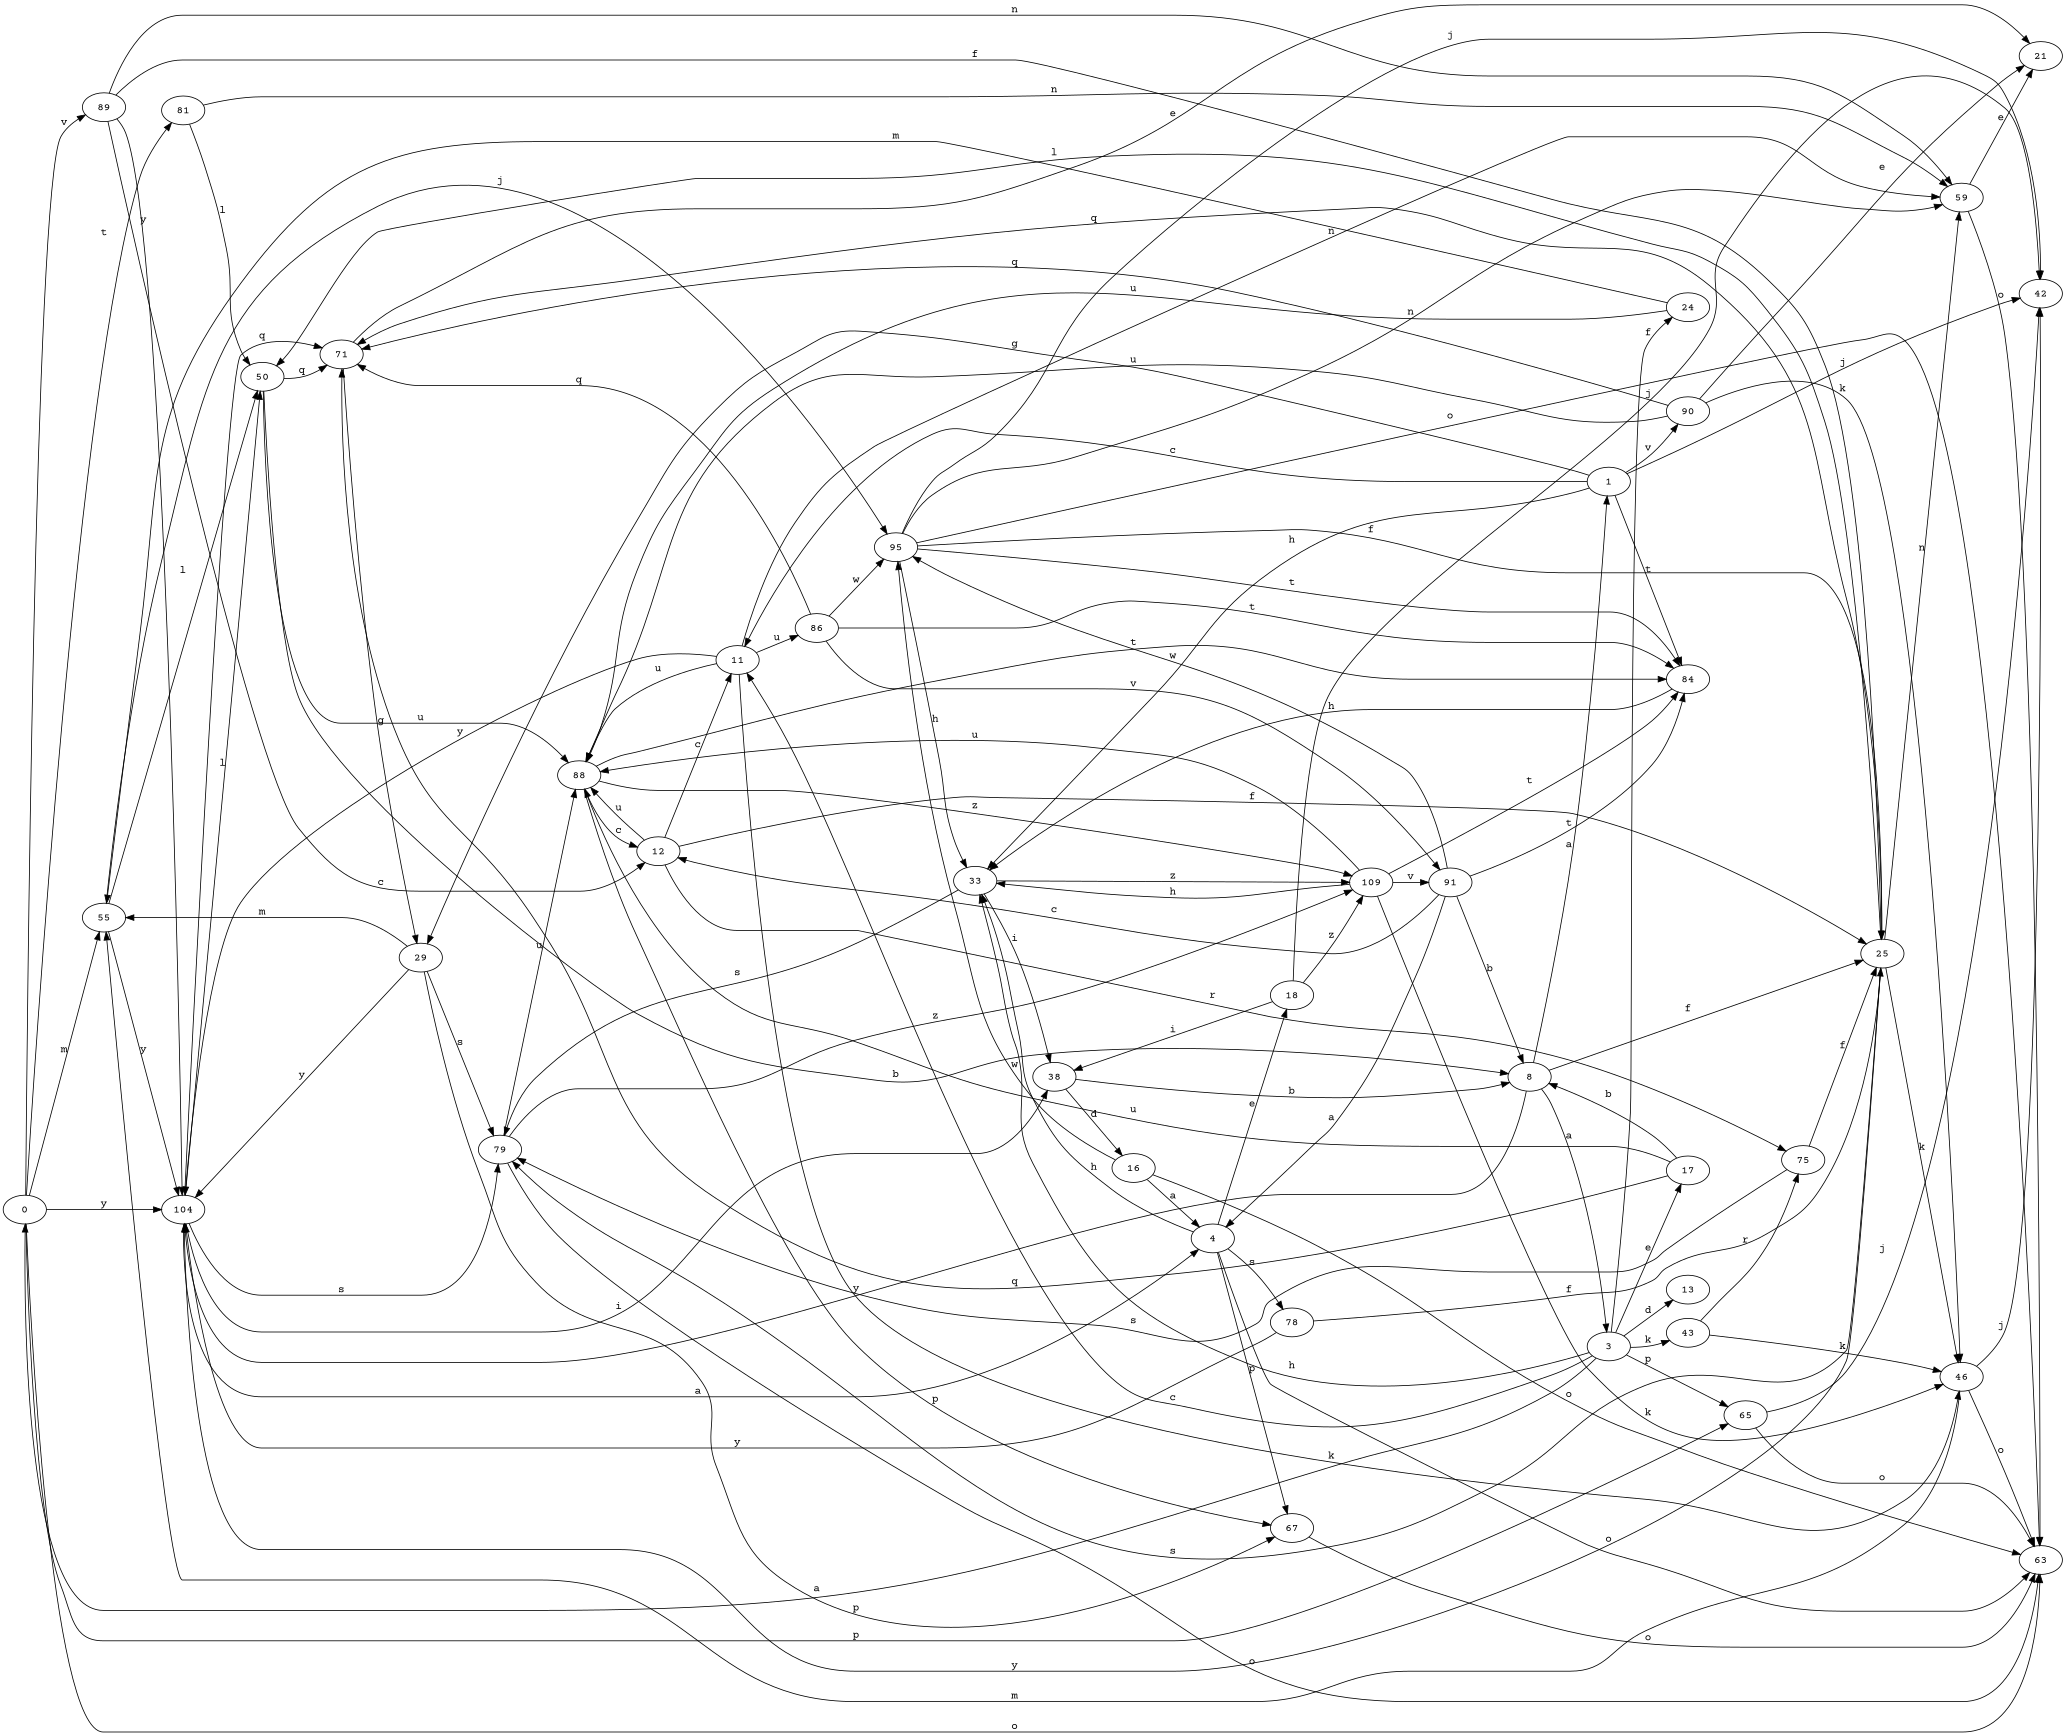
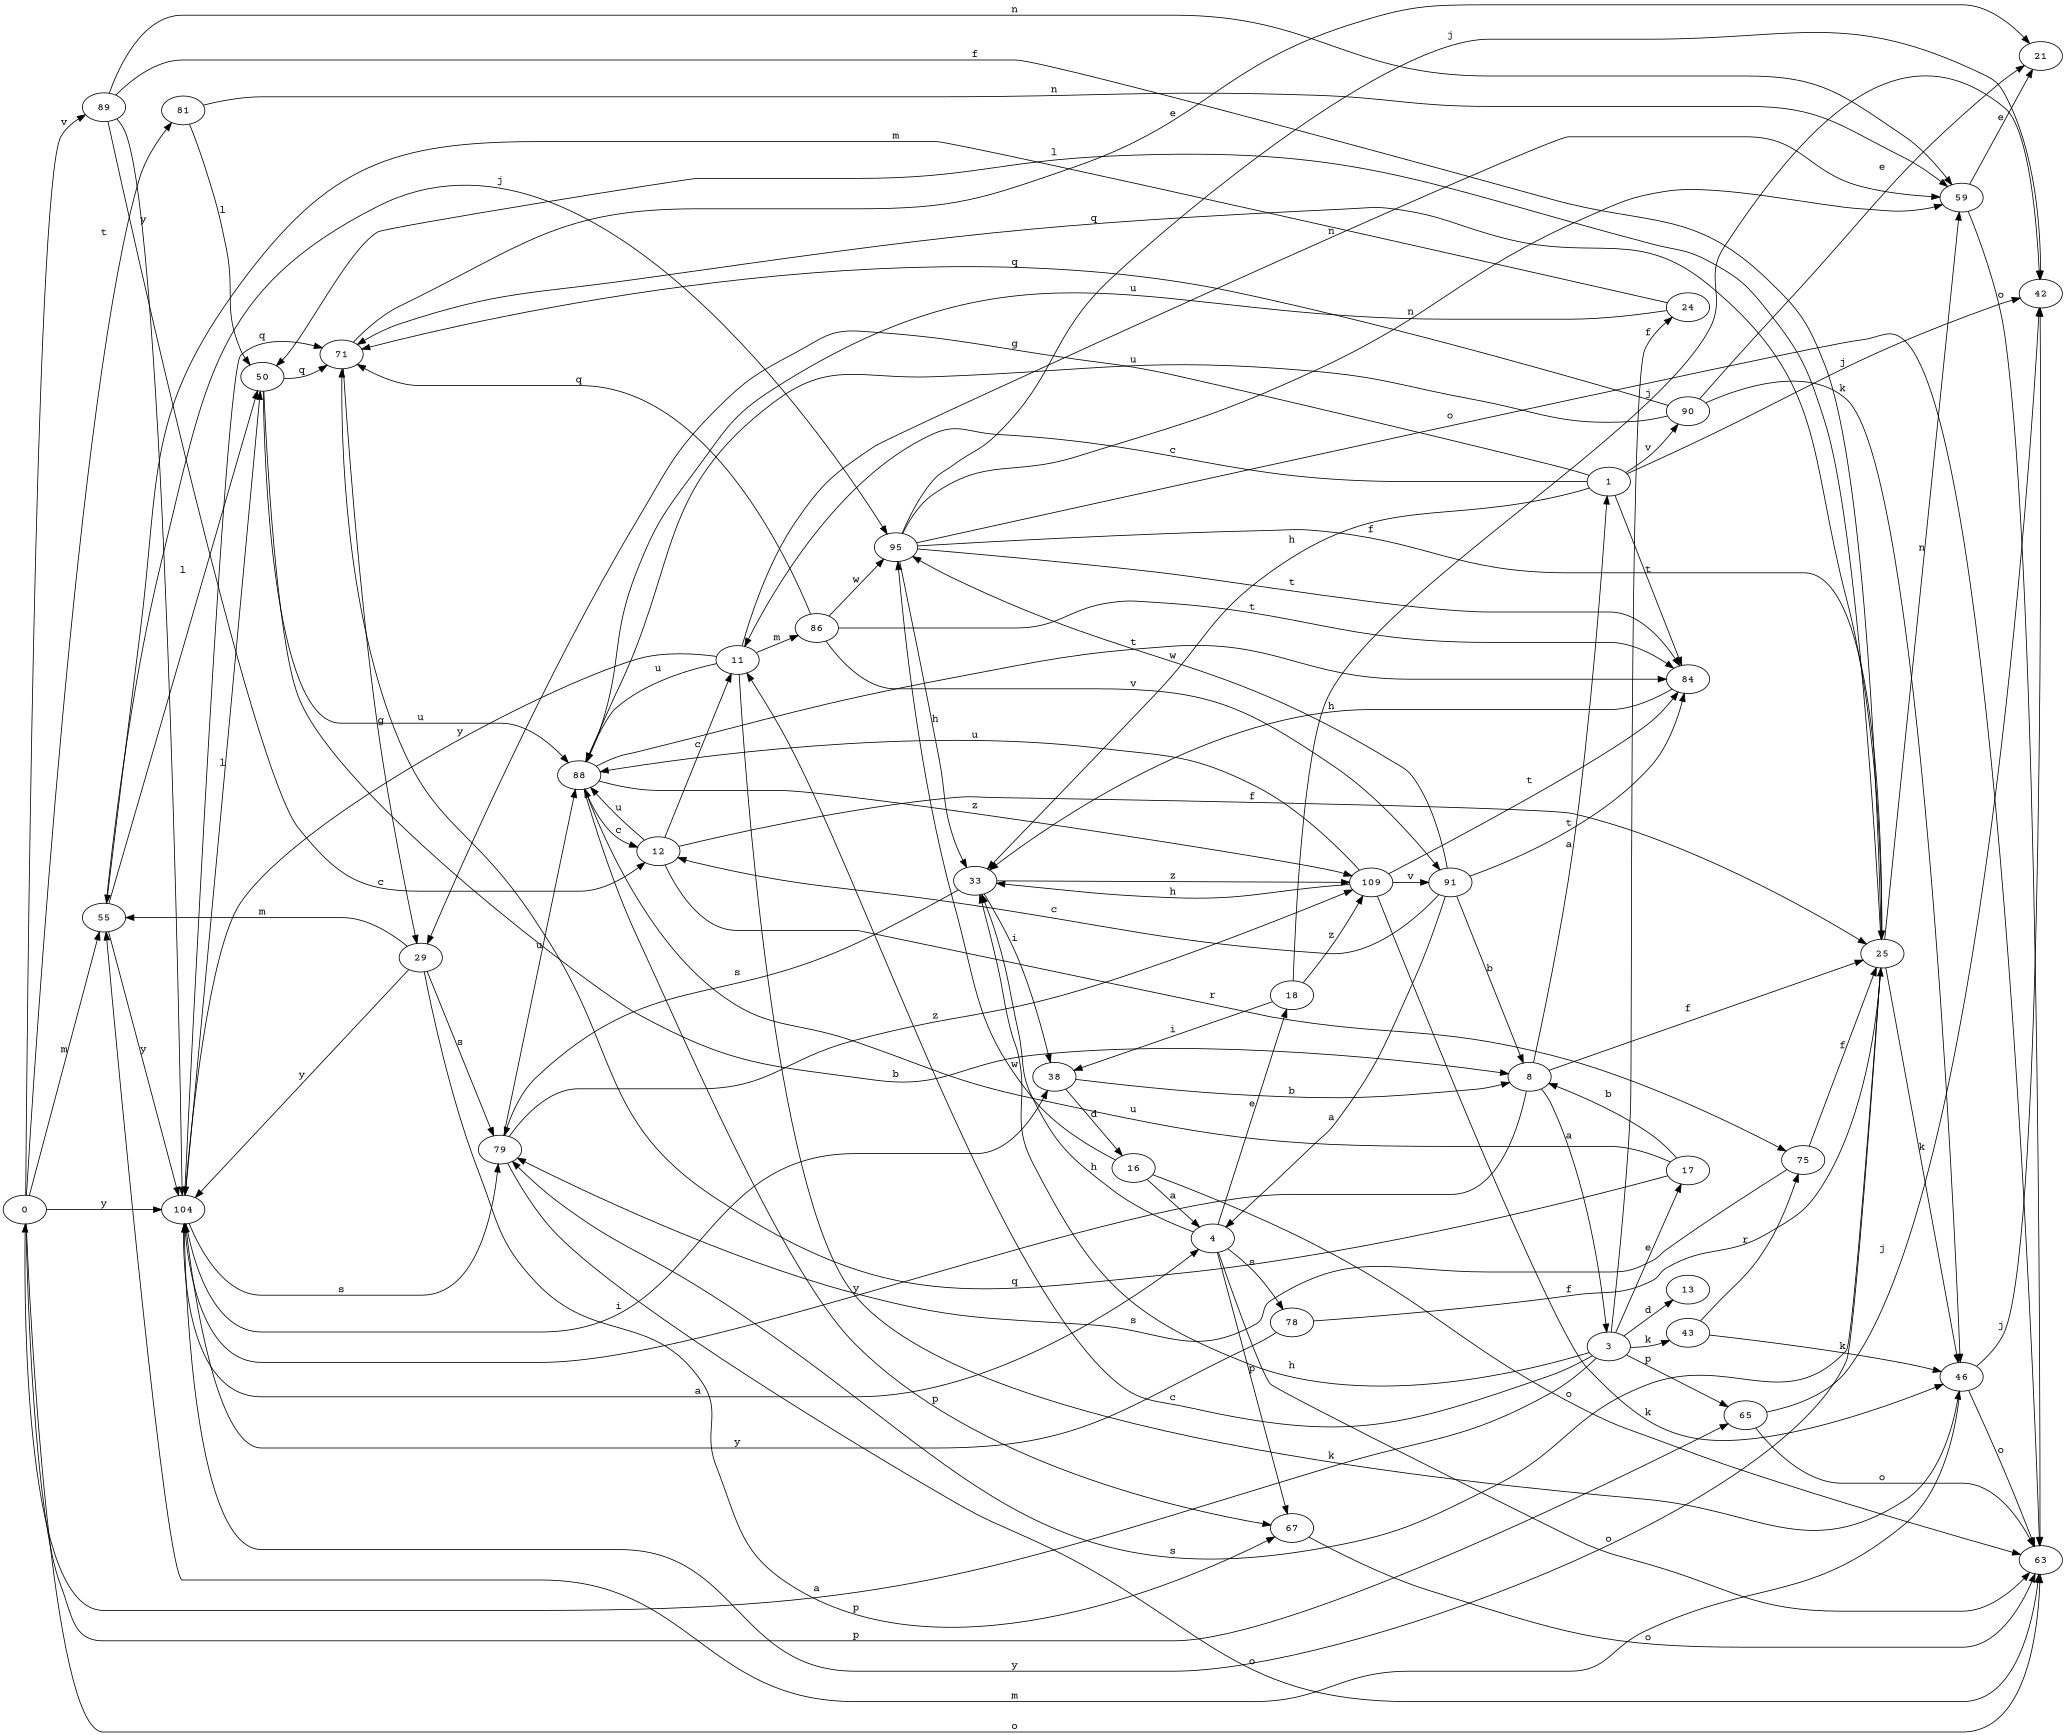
(777, 637) -> (777, 637)
